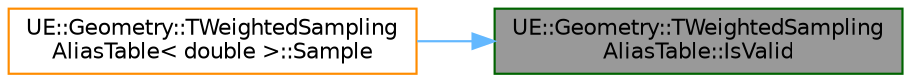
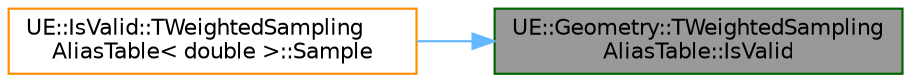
(213, 41) -> (213, 41)
